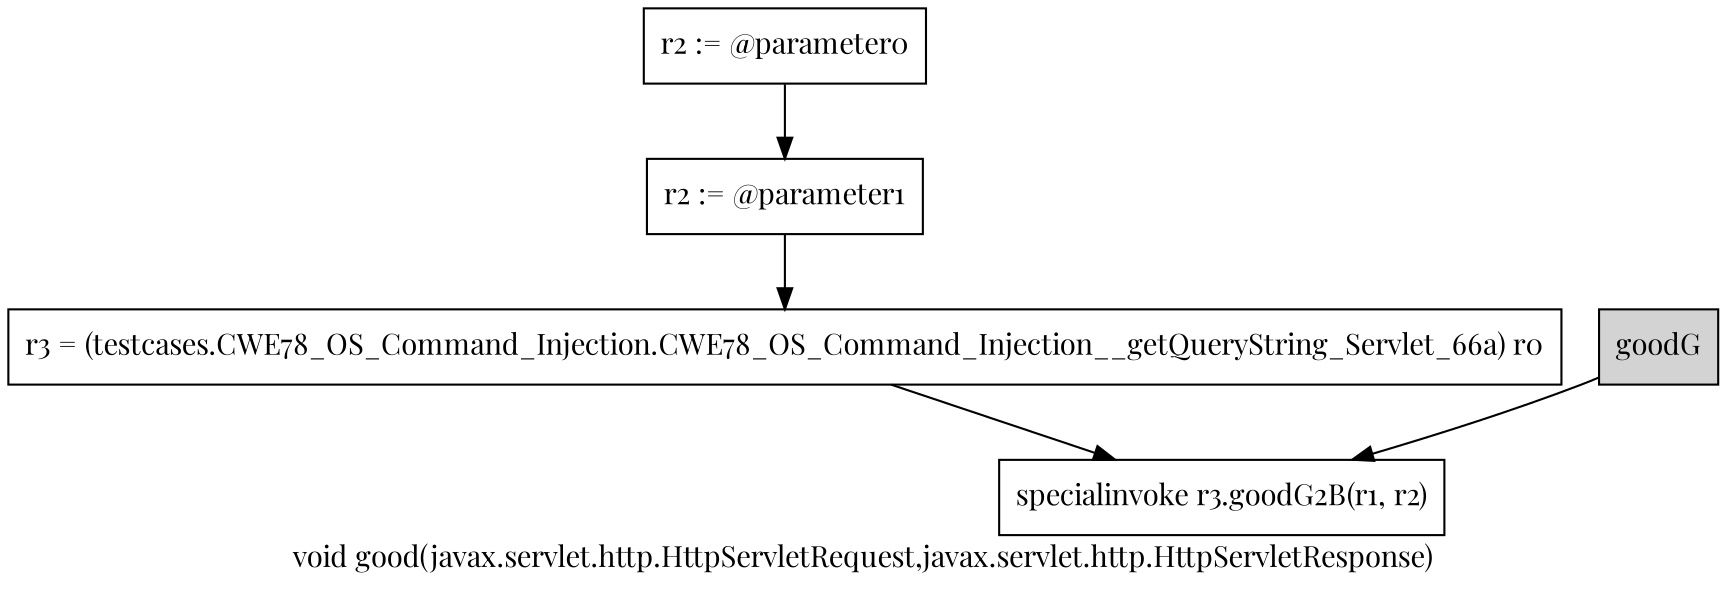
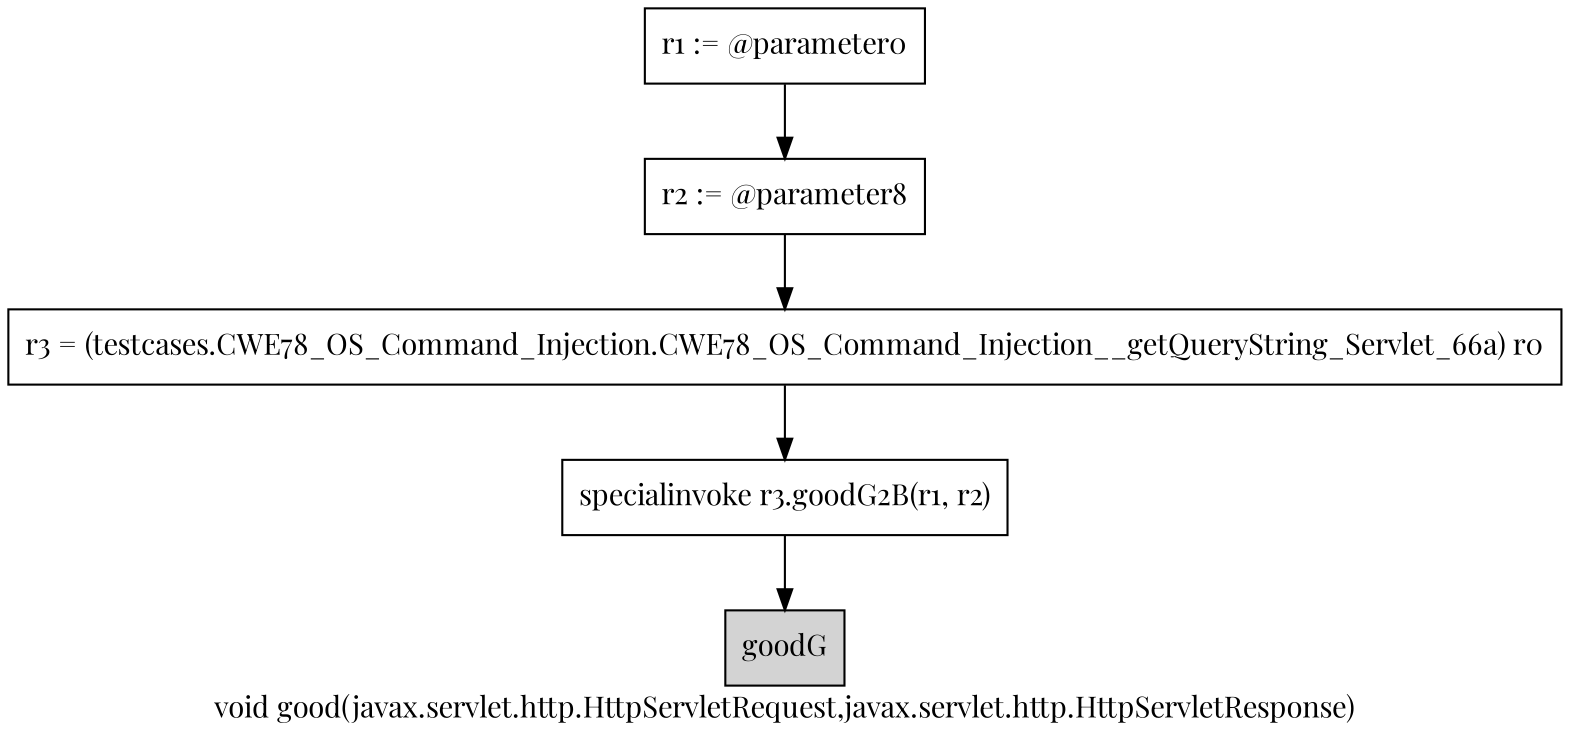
(785, 46) -> (785, 46)
(785, 196) -> (785, 196)
(1487, 418) -> (785, 562)
